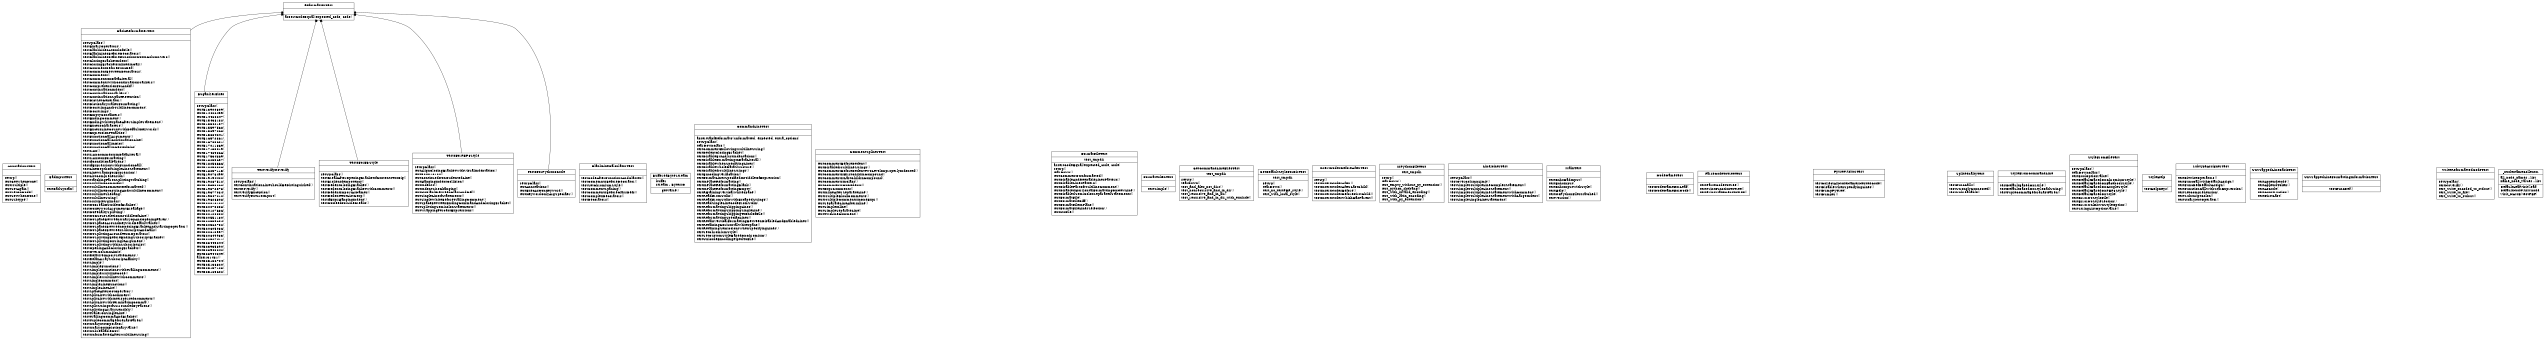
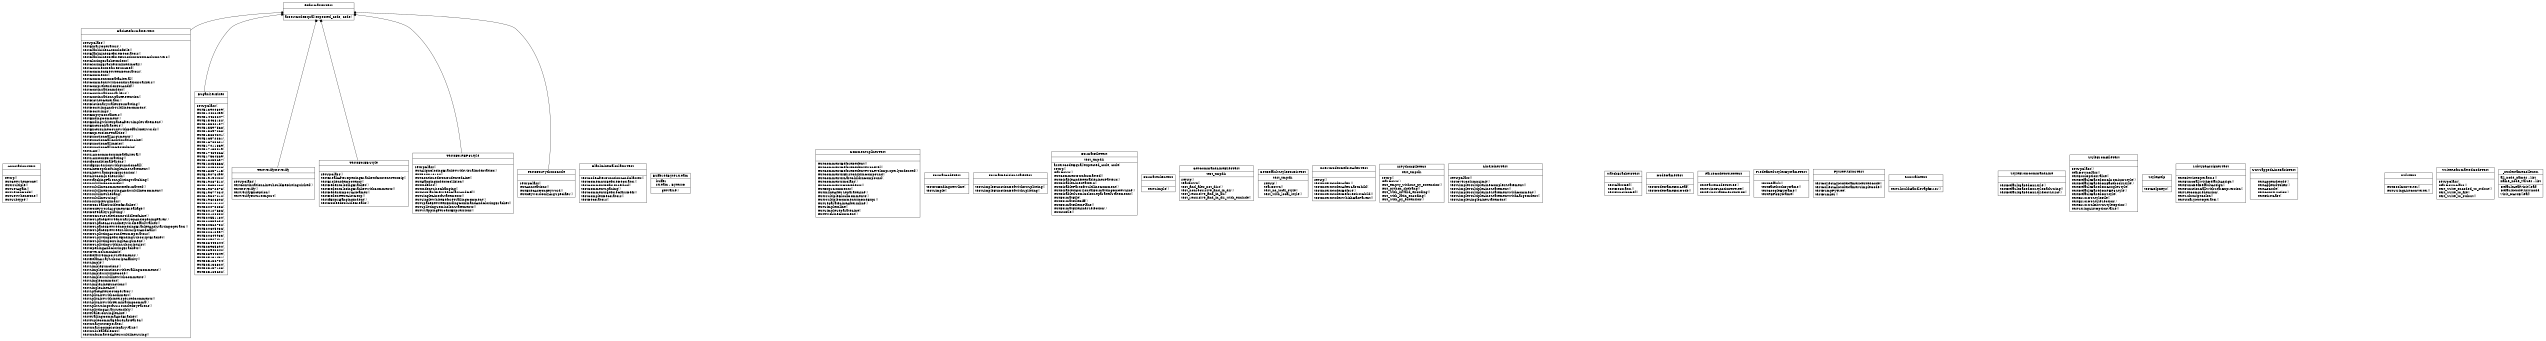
(844, 167) -> (851, 167)
(61, 183) -> none
(753, 183) -> none
none -> (947, 183)
none -> (1010, 183)
(1574, 183) -> none
none -> (1623, 183)
none -> (1781, 183)
none -> (1916, 183)
(1971, 183) -> none
(2341, 183) -> none
none -> (2409, 183)
(602, 185) -> (607, 185)
(2451, 185) -> (2453, 185)
(1845, 187) -> (1849, 187)
(1283, 191) -> (1281, 191)
(2030, 193) -> (2031, 193)
(2519, 194) -> (2515, 194)
(209, 257) -> (211, 257)
